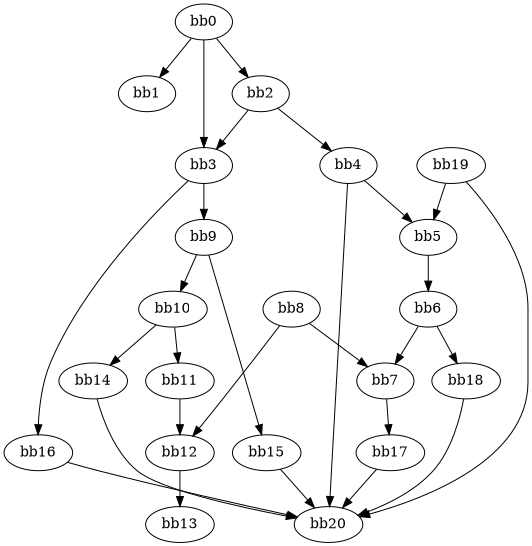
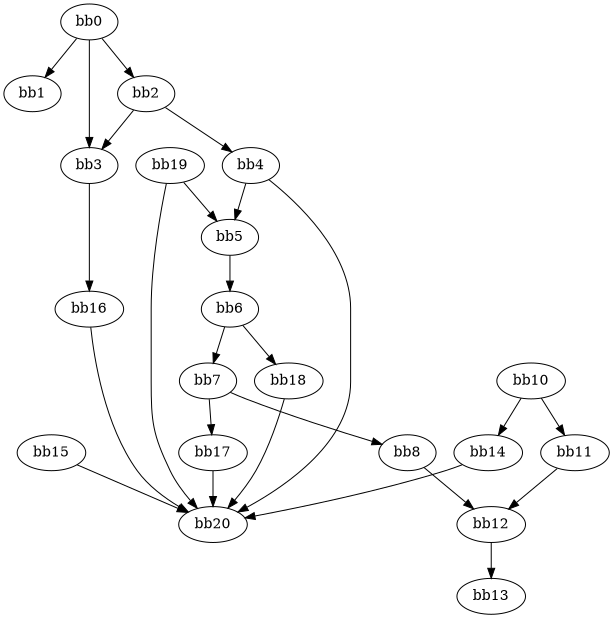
(204, 237) -> none
(332, 340) -> (301, 419)
